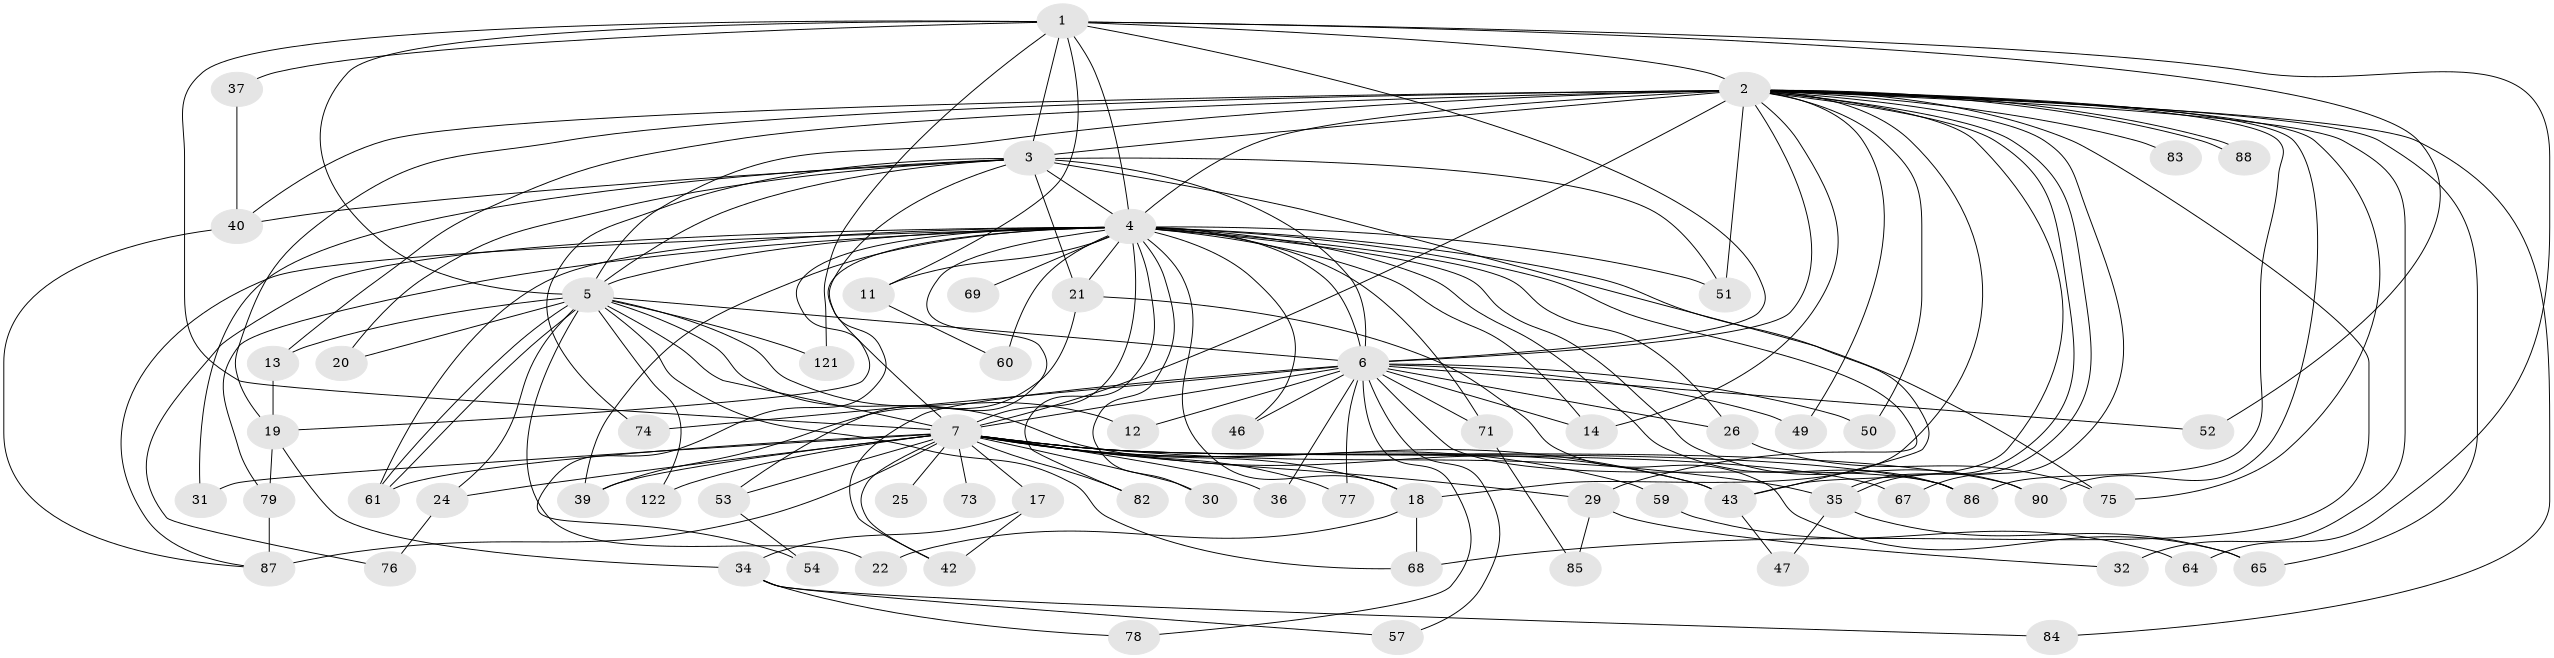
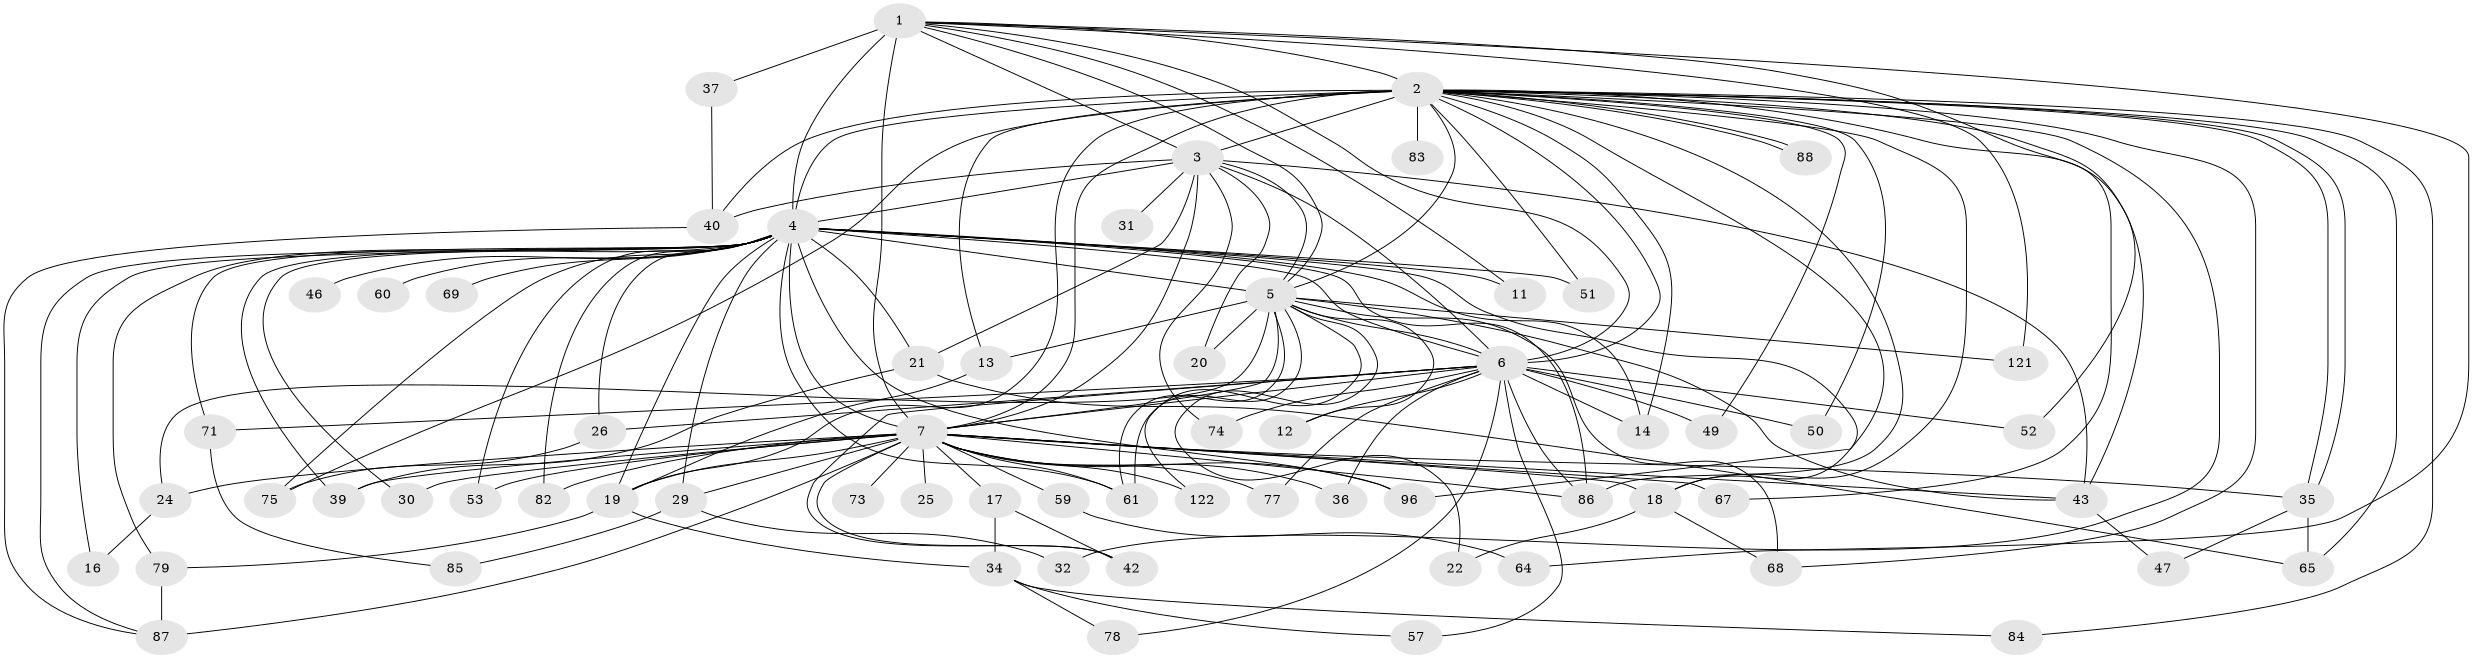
(1403, 167) -> none
(944, 333) -> none
(1300, 398) -> none
(468, 464) -> (778, 459)
(2041, 500) -> (1410, 500)
(390, 569) -> (93, 569)
(812, 569) -> none
